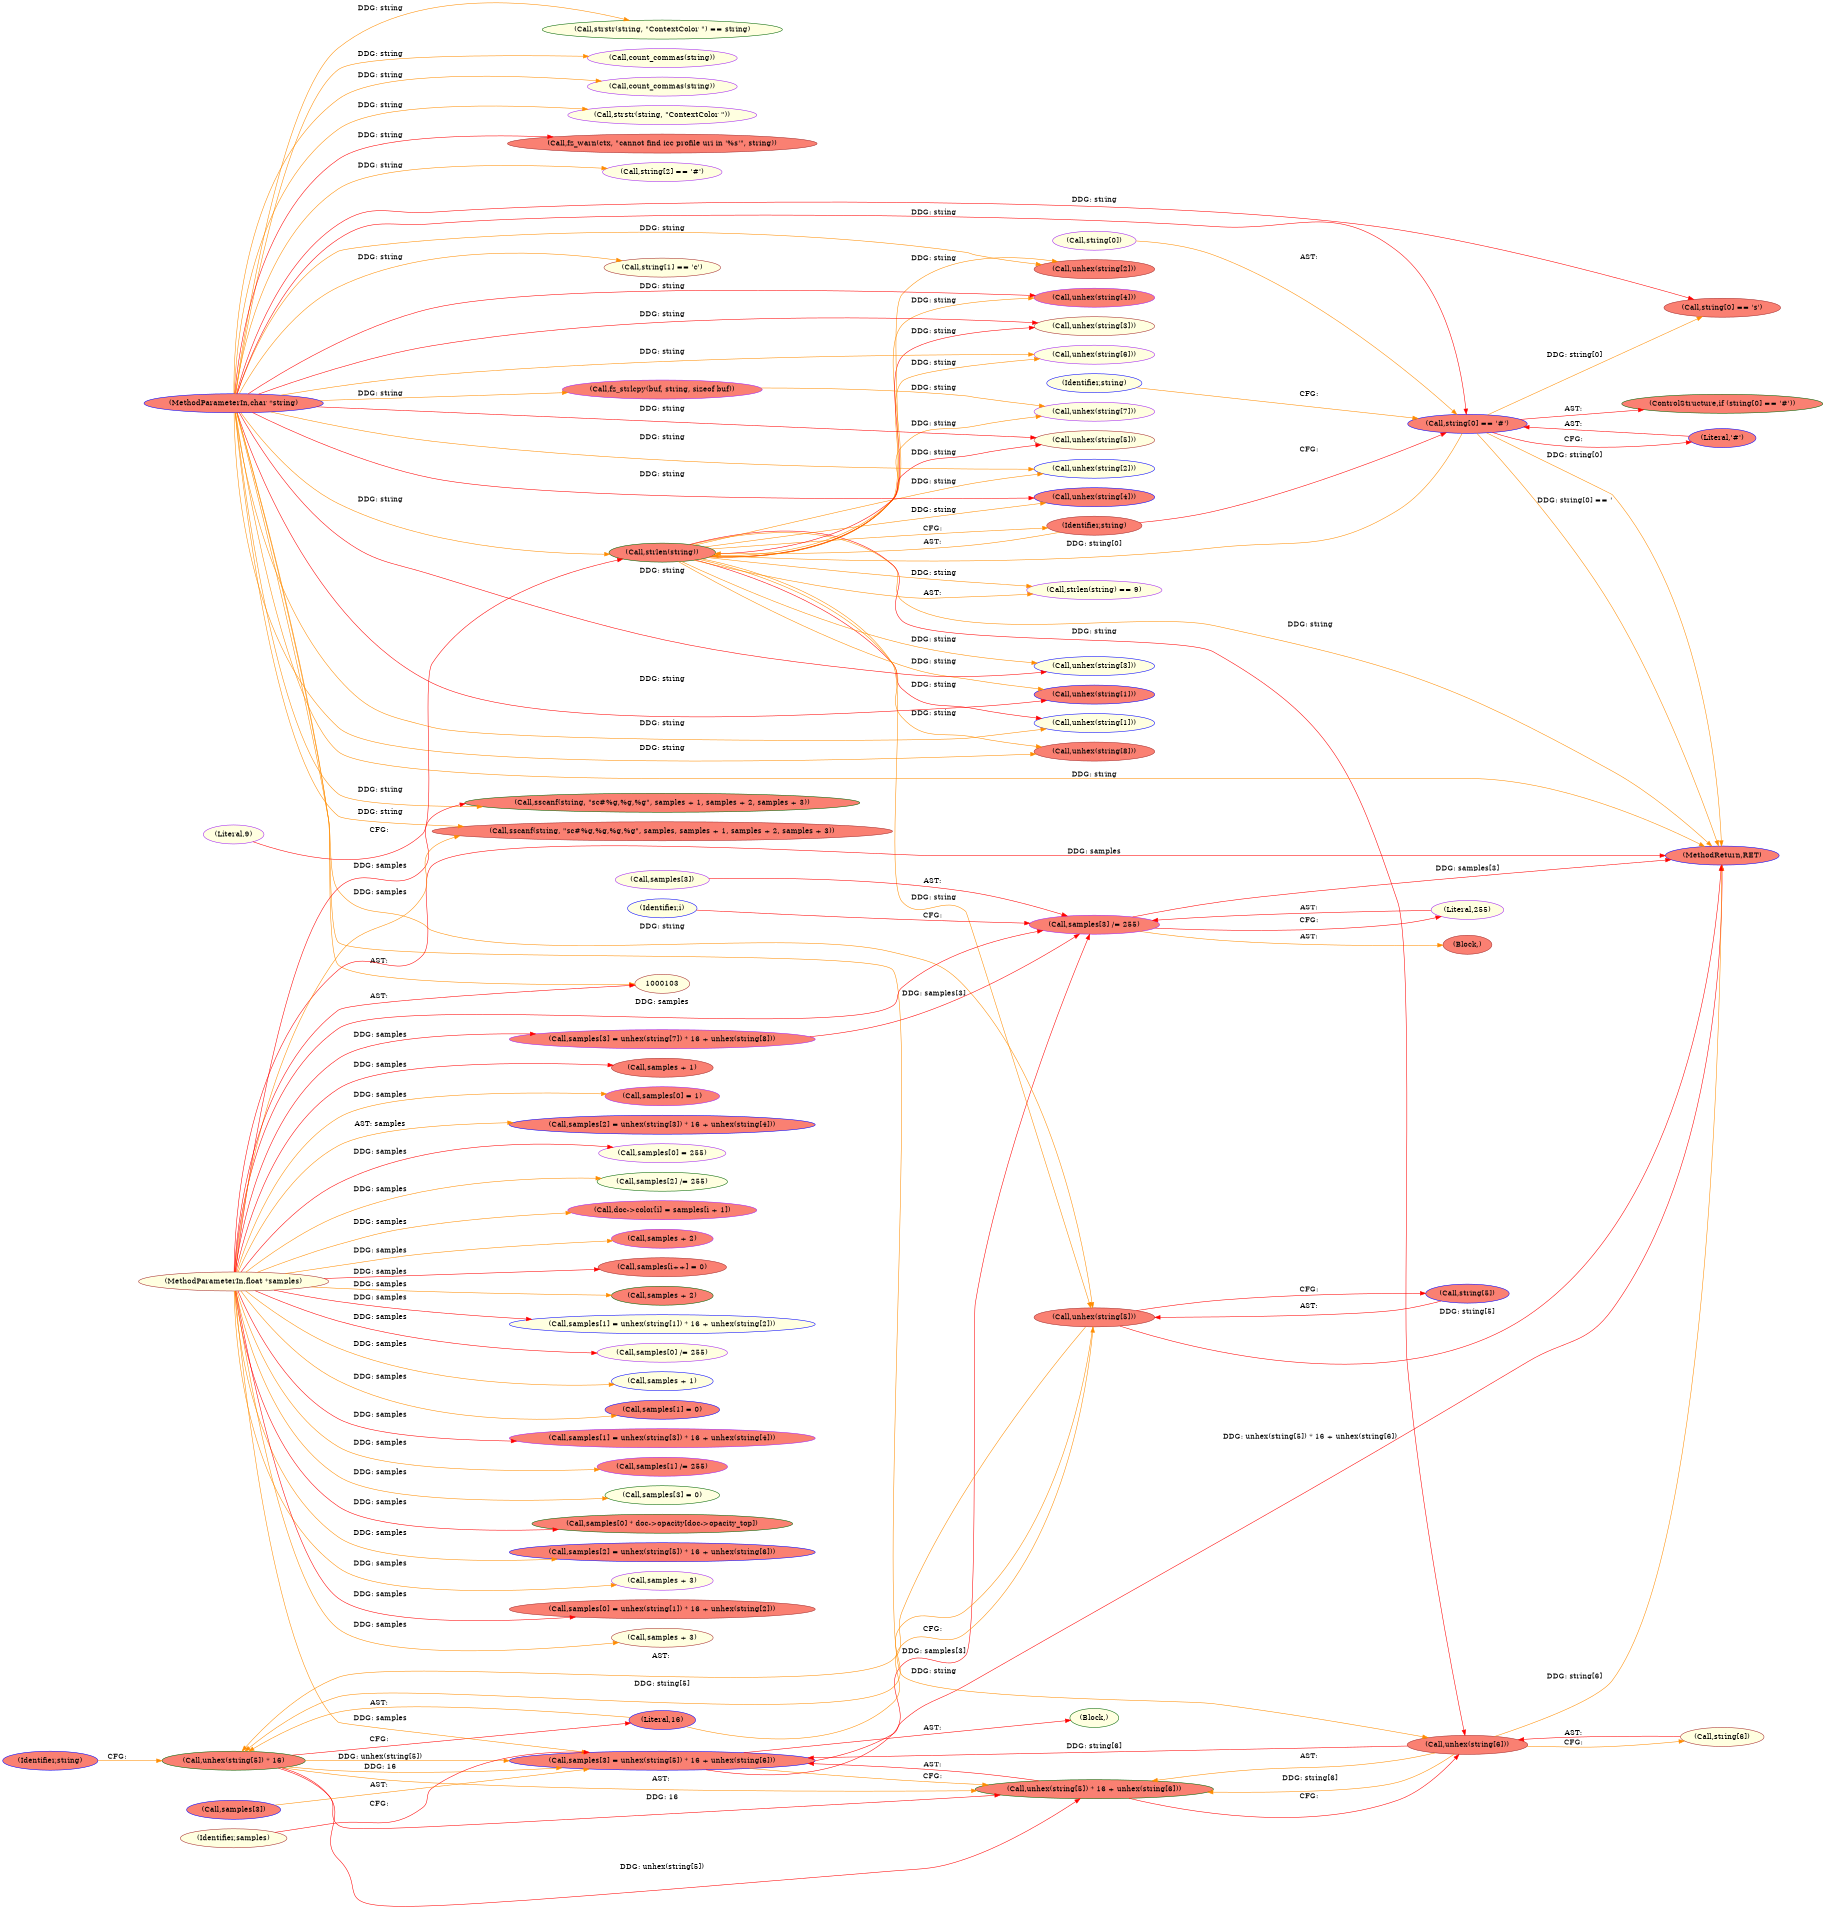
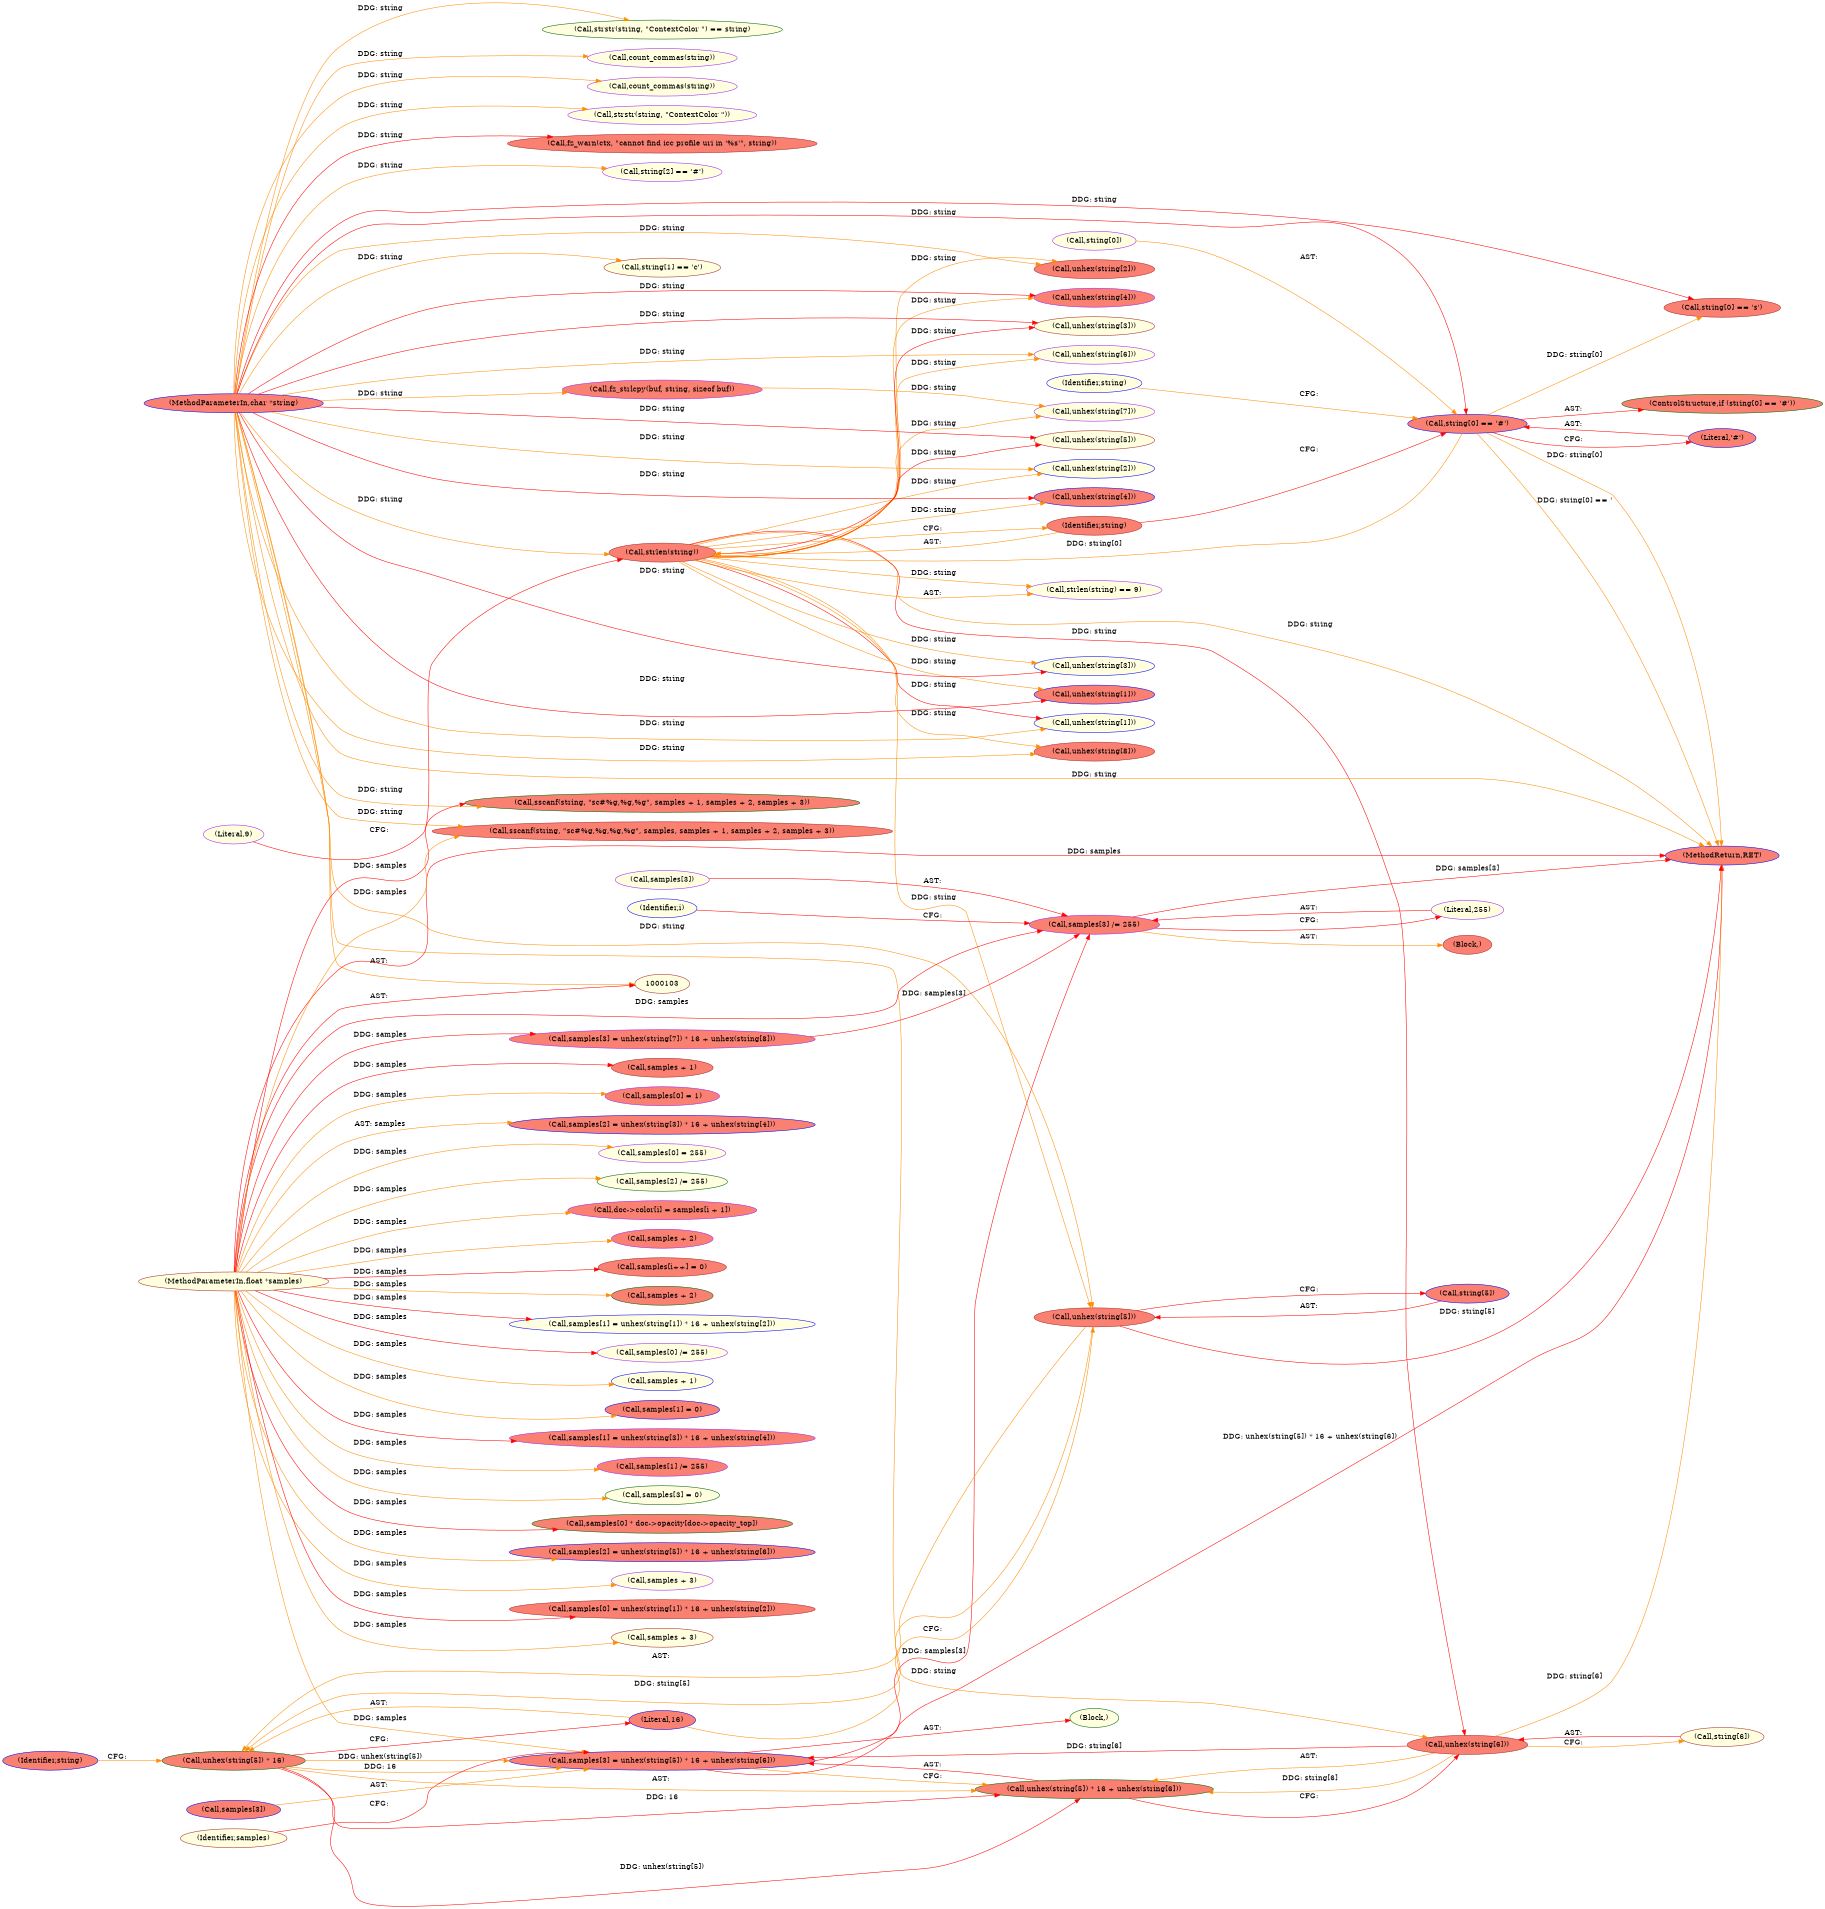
(662, 553) -> (662, 553)
(405, 1159) -> (405, 1159)
